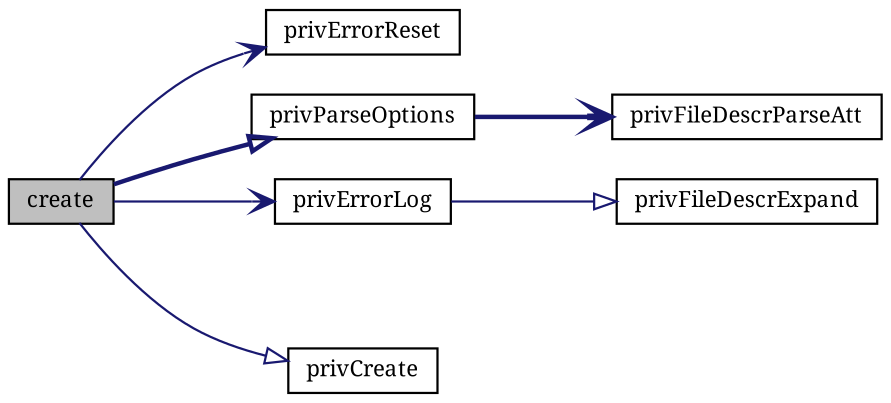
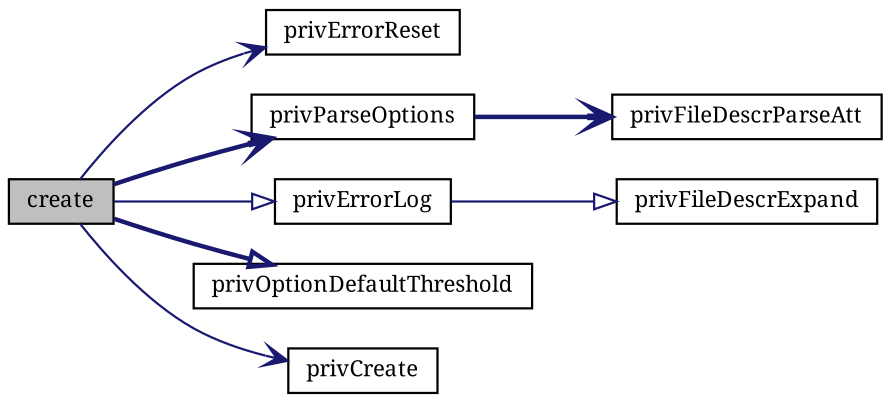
(182, 163) -> (182, 163)
(183, 201) -> (183, 201)
none -> (363, 286)
(161, 306) -> (161, 306)
